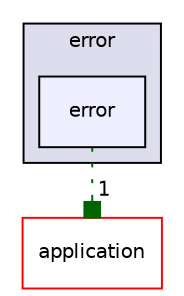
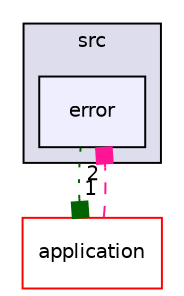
(92, 42) -> (92, 42)
none -> (105, 193)
